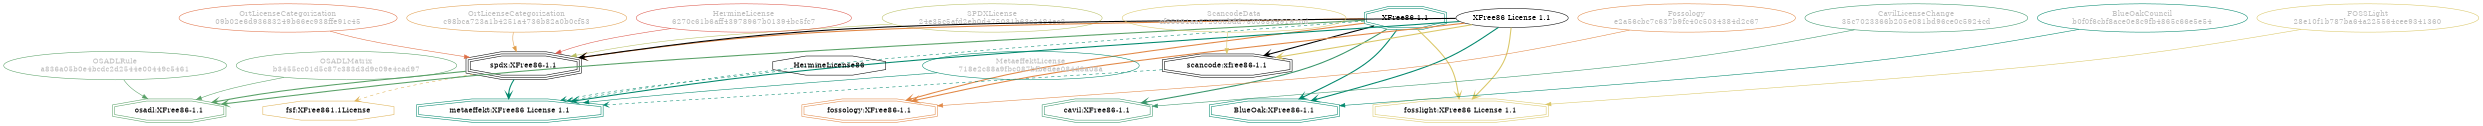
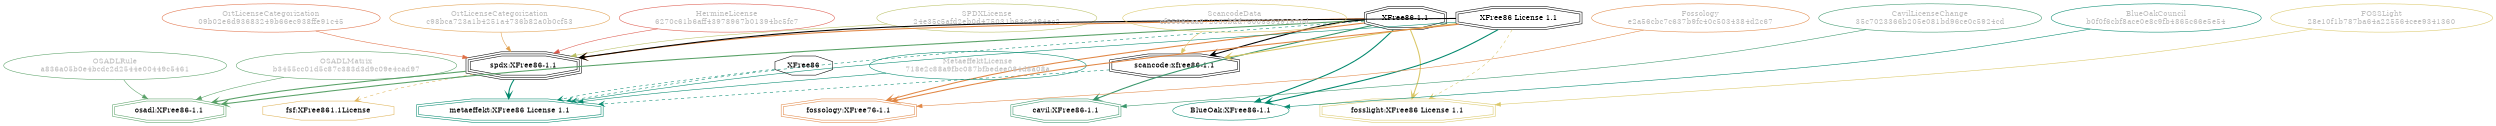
(1405, 18) -> (1405, 18)
(1512, 18) -> (1519, 18)
(1017, 52) -> (1016, 53)
(1502, 65) -> (1479, 69)
(829, 66) -> (804, 66)
(1356, 70) -> (1331, 73)
(870, 111) -> (849, 111)
(1274, 111) -> (1231, 111)
